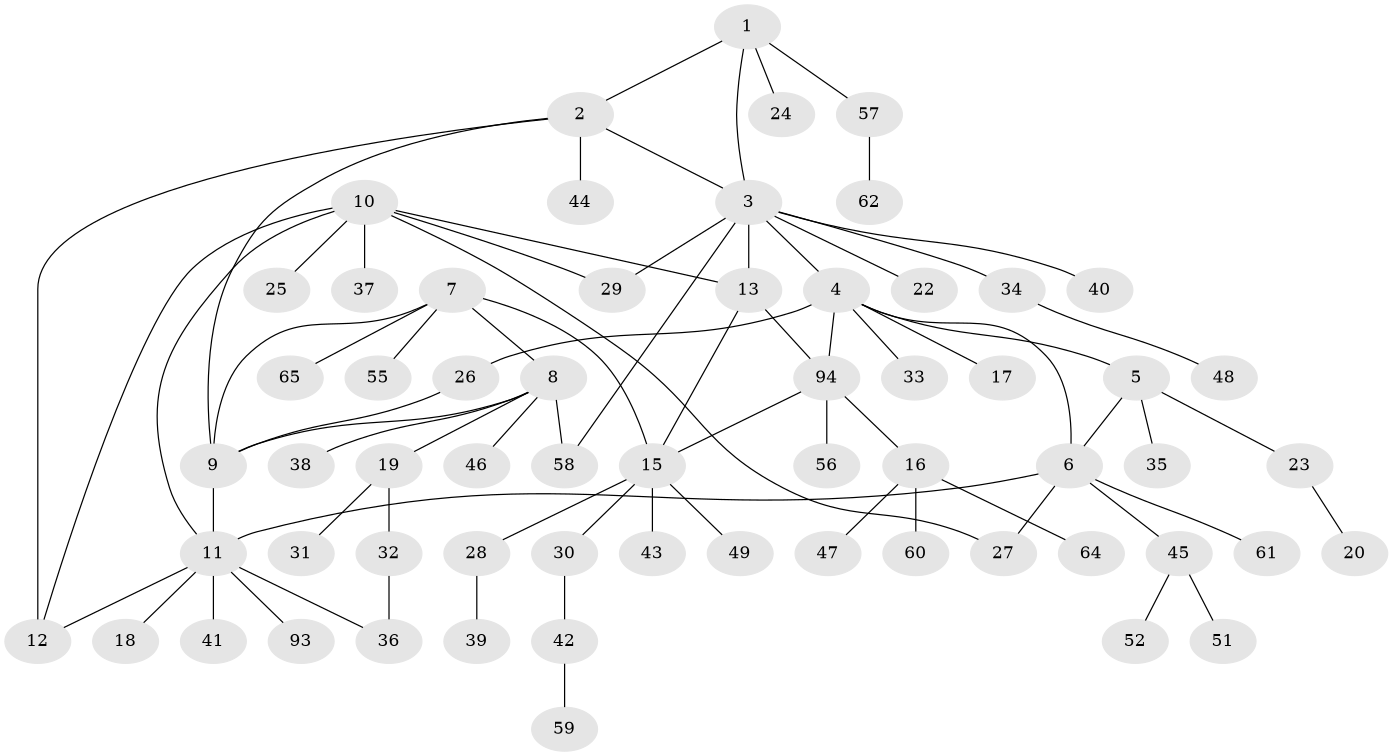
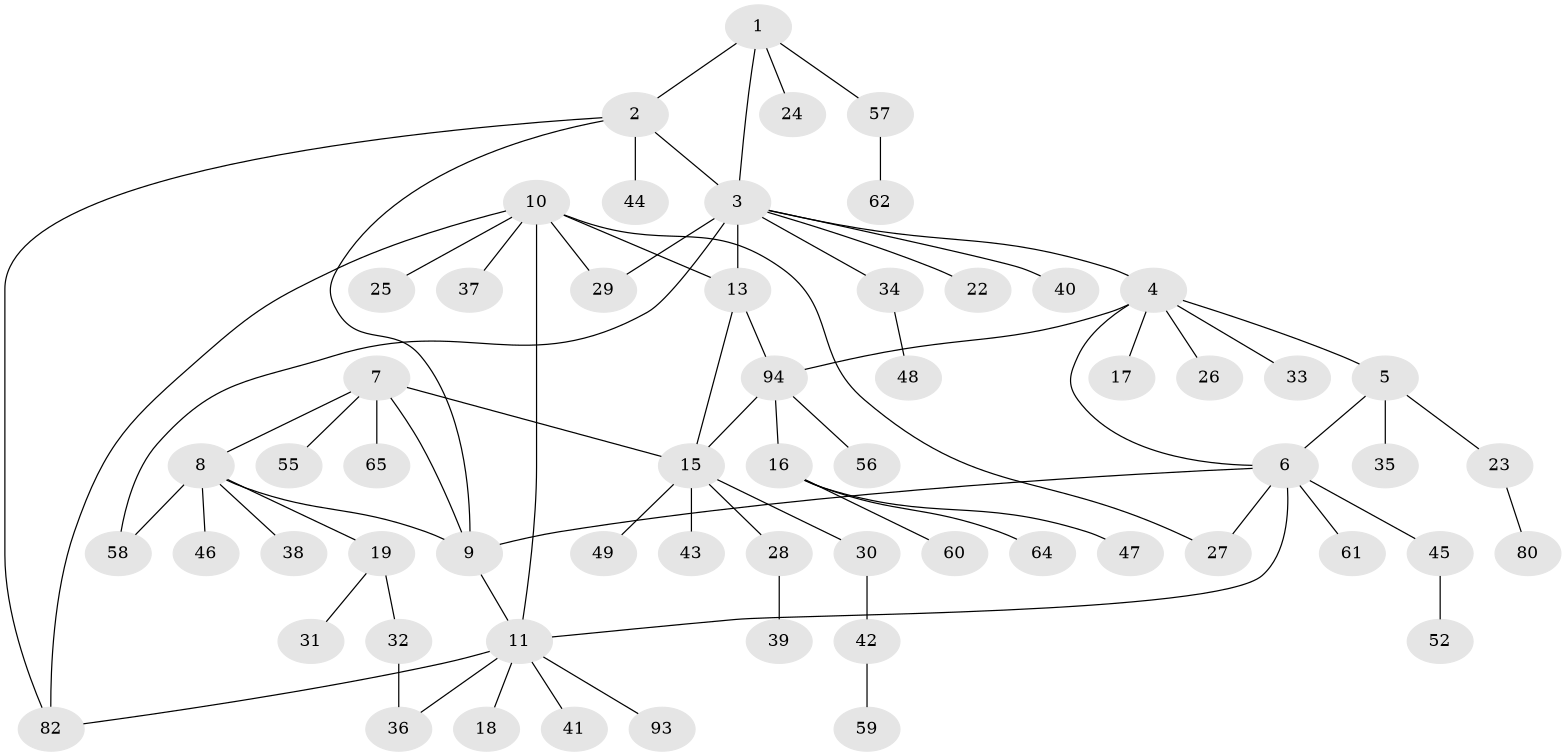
(370, 415) -> (894, 492)
(1355, 554) -> (1528, 554)
(38, 641) -> (51, 729)
(1223, 641) -> none
